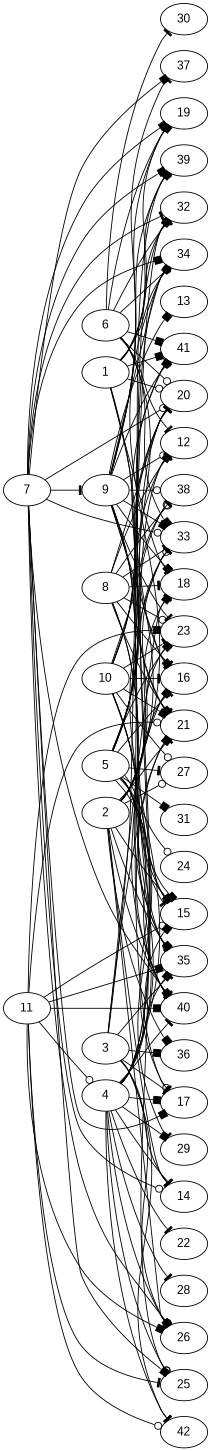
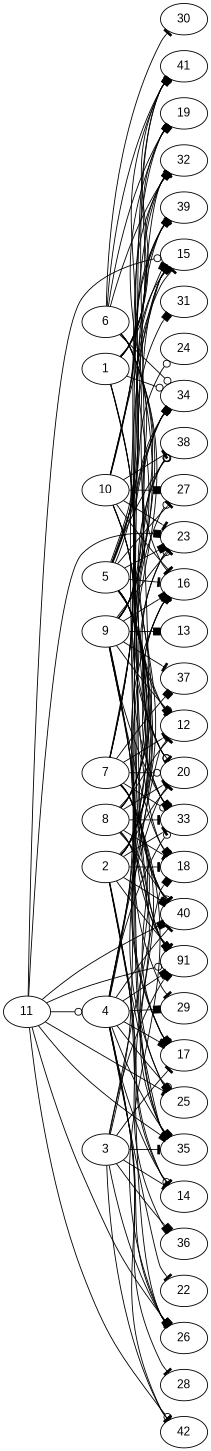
(64, 490) -> (143, 750)
(140, 724) -> (141, 490)
(184, 726) -> (184, 961)
